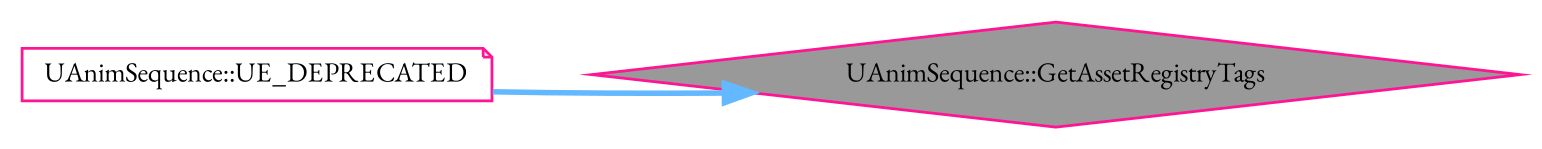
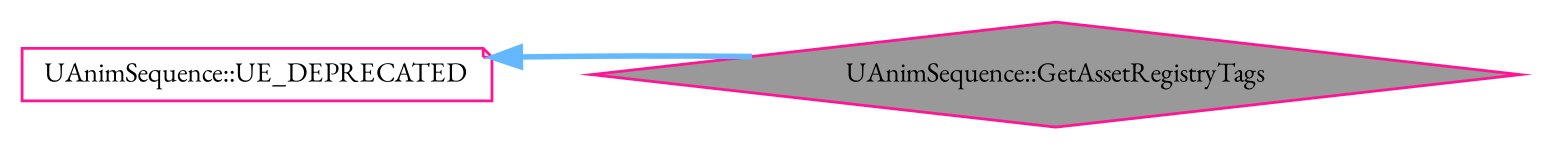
(608, 93) -> (636, 56)
